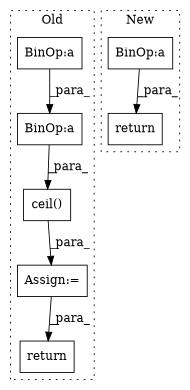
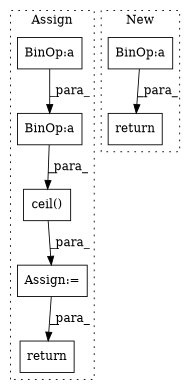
(52, 20) -> (52, 20)
